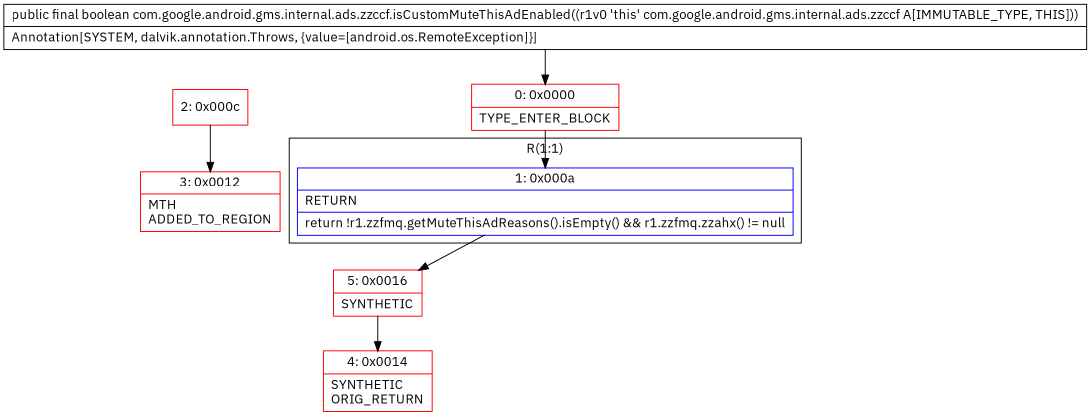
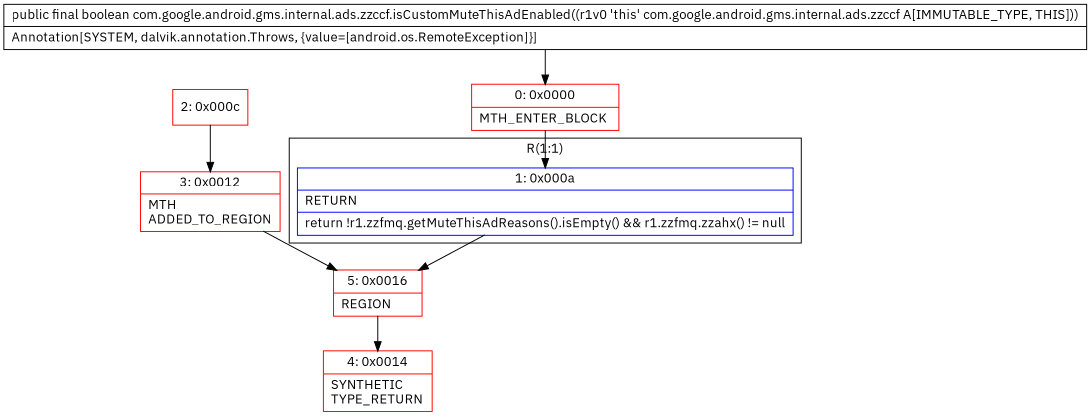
(545, 118) -> (543, 118)
none -> (297, 249)
(378, 304) -> (366, 304)
(378, 399) -> (377, 399)
